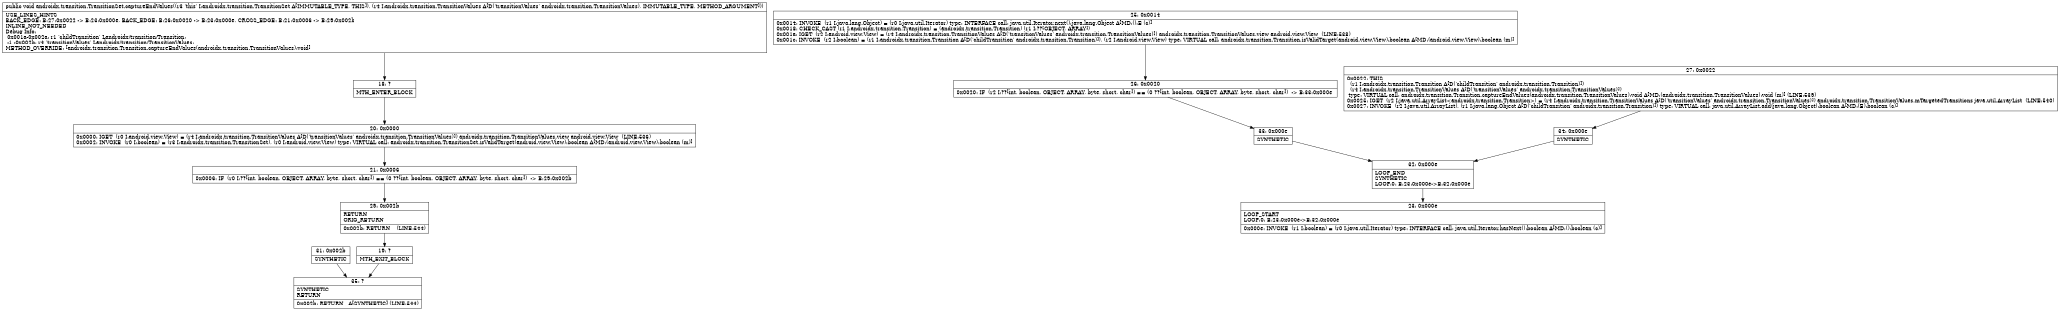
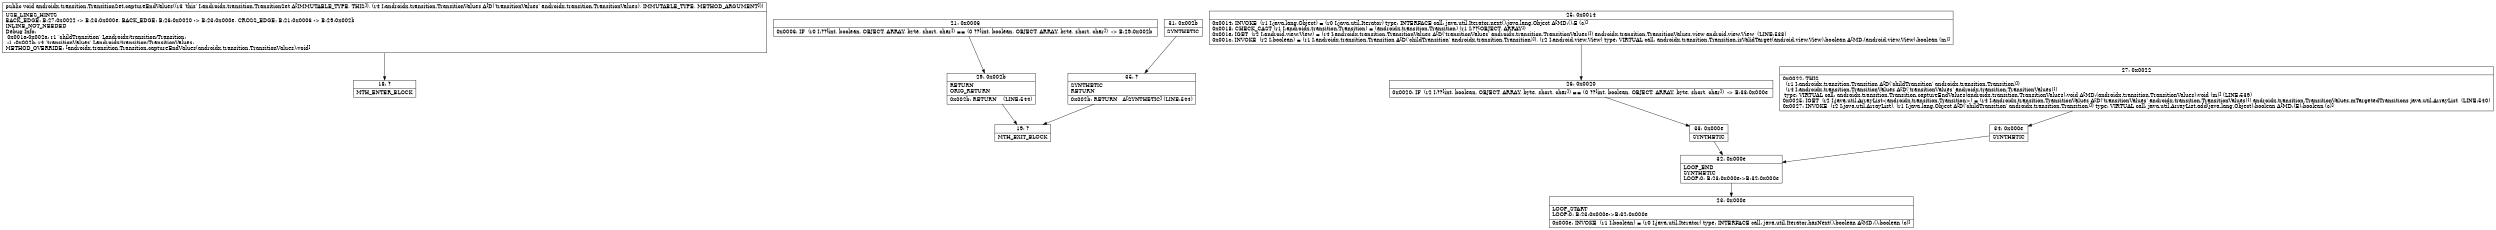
(385, 136) -> none
(375, 269) -> (1070, 114)
